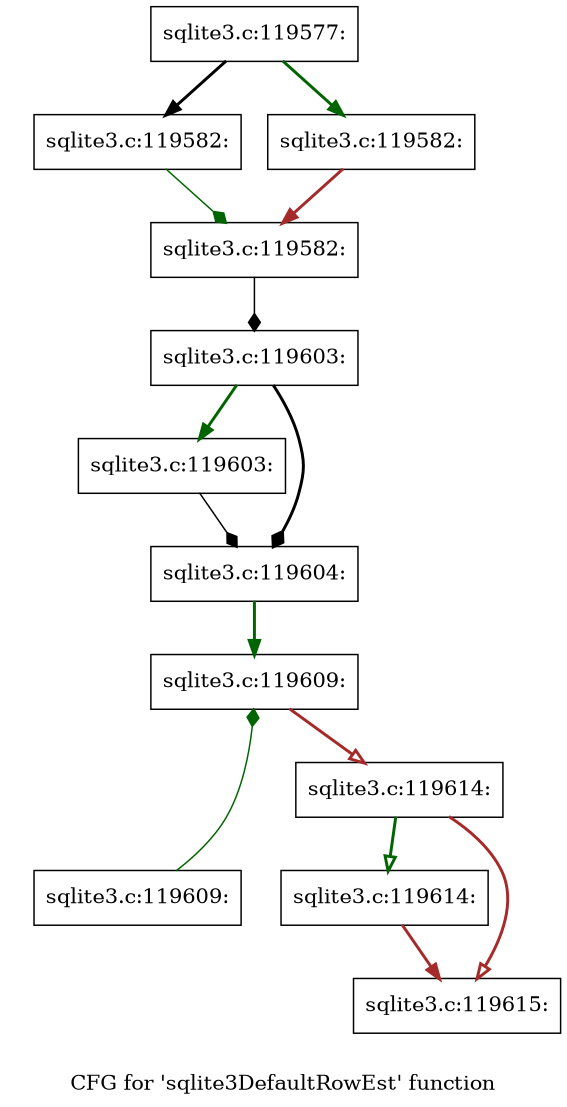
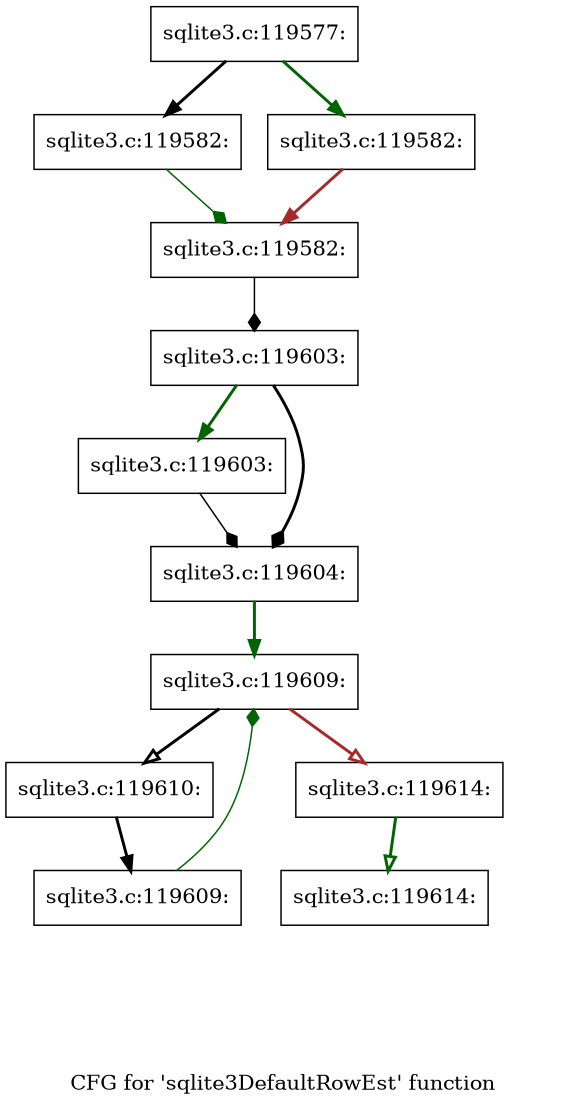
none -> (109, 790)
(457, 1006) -> none
